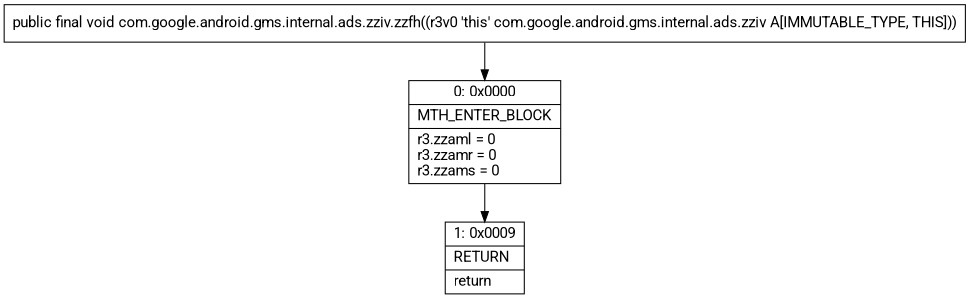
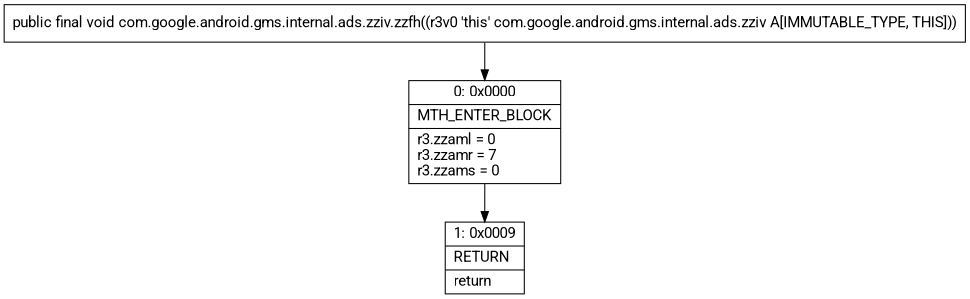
(457, 156) -> (457, 156)
